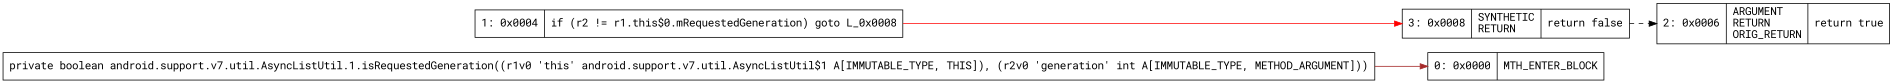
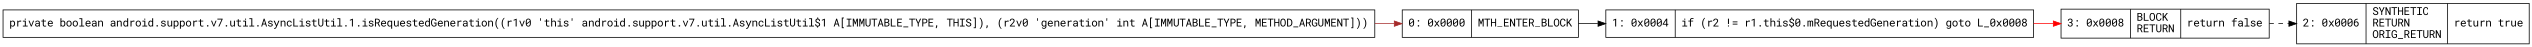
(1758, 12) -> (2401, 12)
(1506, 18) -> (2153, 18)
none -> (1588, 24)
